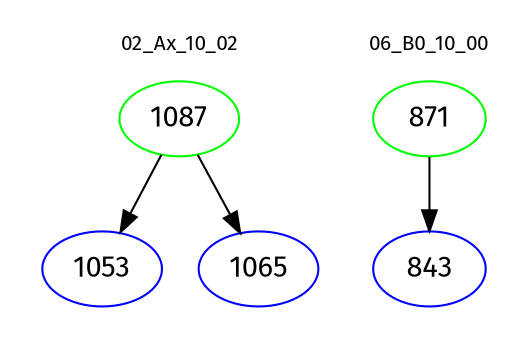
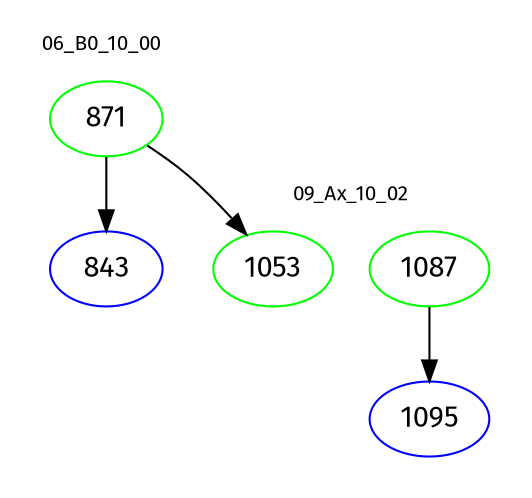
(180, 45) -> (351, 195)
(146, 184) -> (210, 196)
(102, 269) -> (273, 269)
(259, 269) -> (429, 419)
